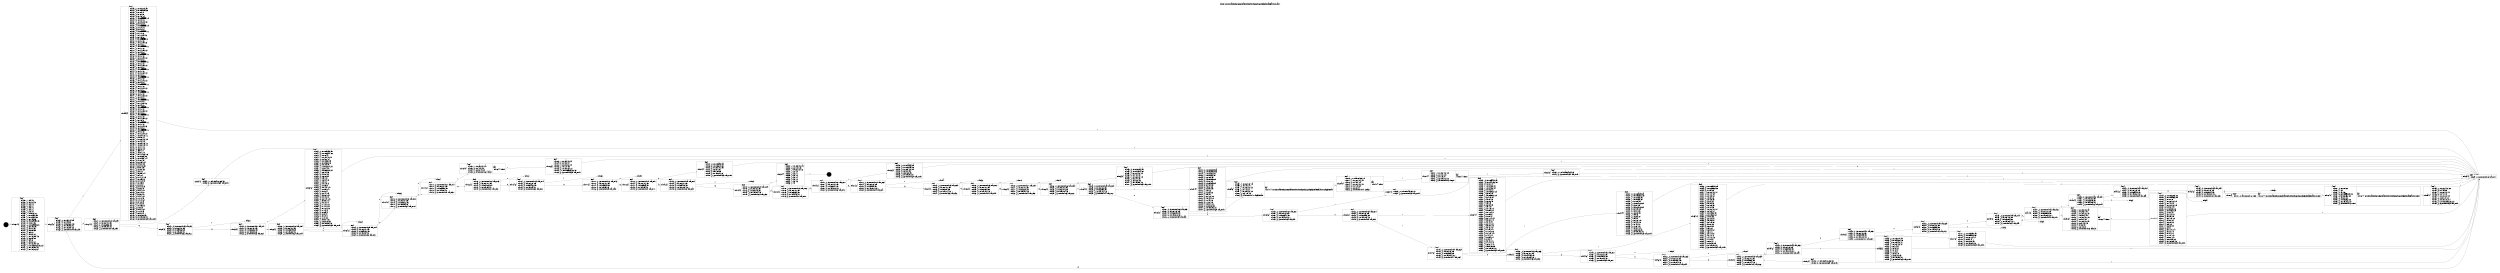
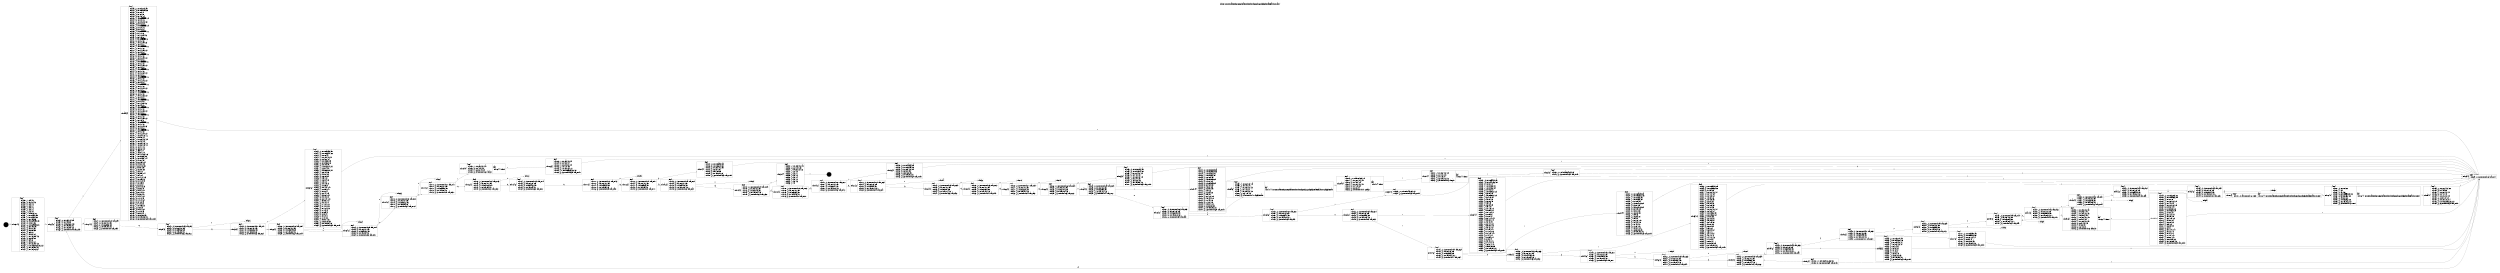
(600, 176) -> none
(212, 182) -> none
